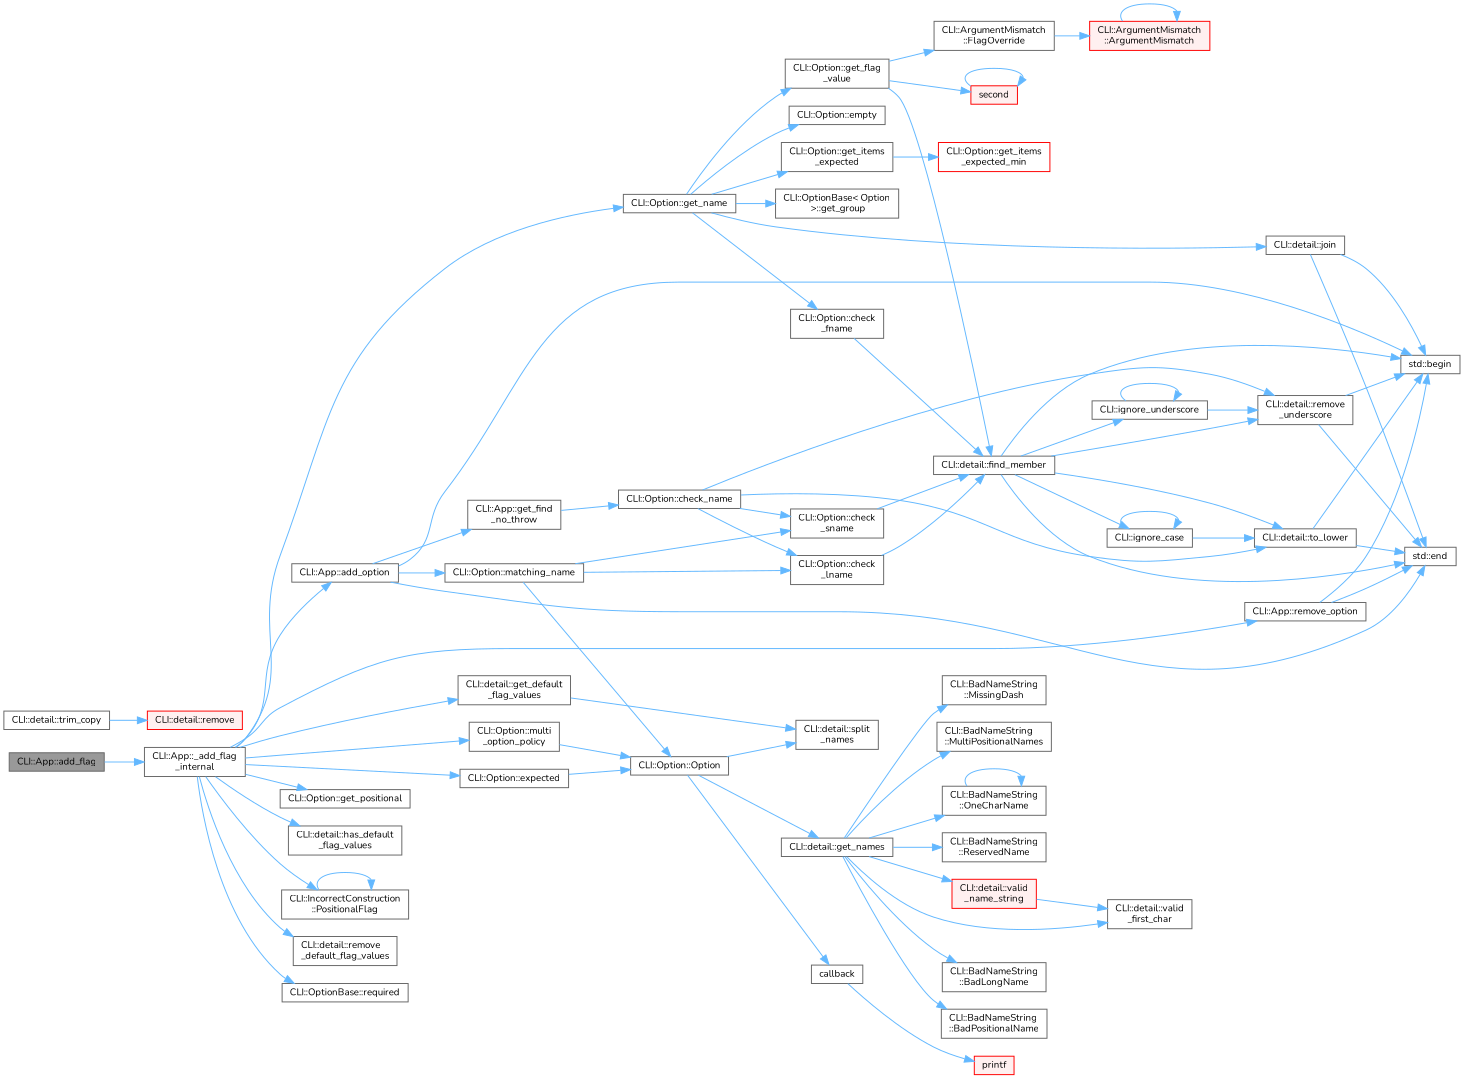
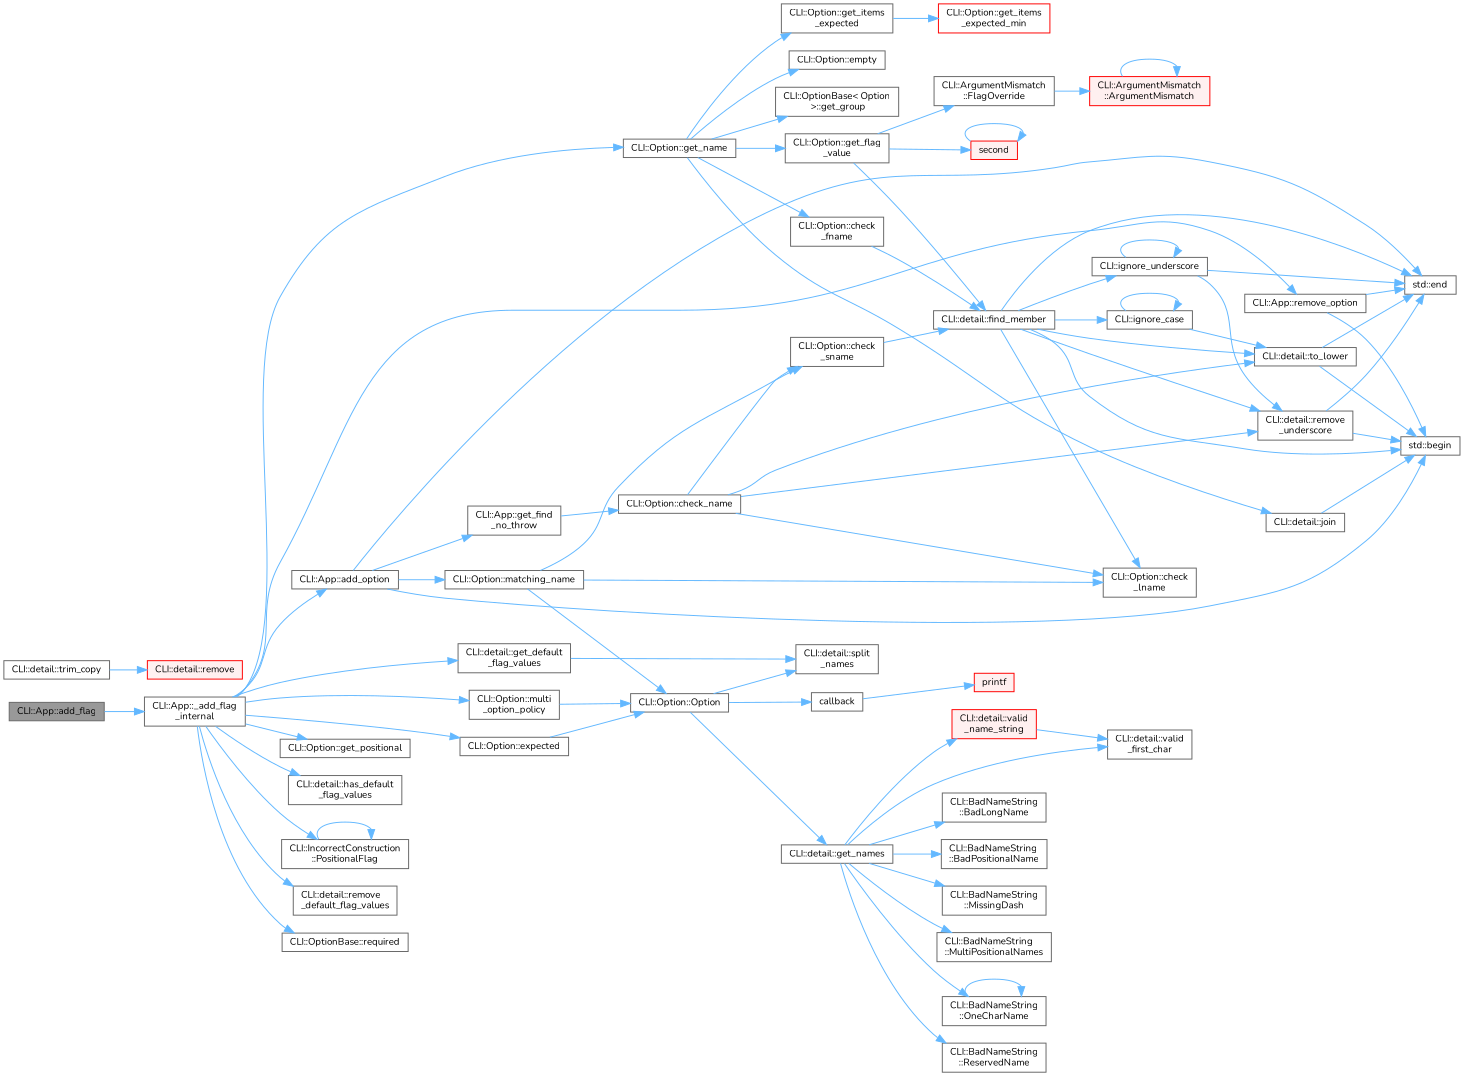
(1369, 395) -> (1301, 277)
(933, 523) -> (1068, 444)
